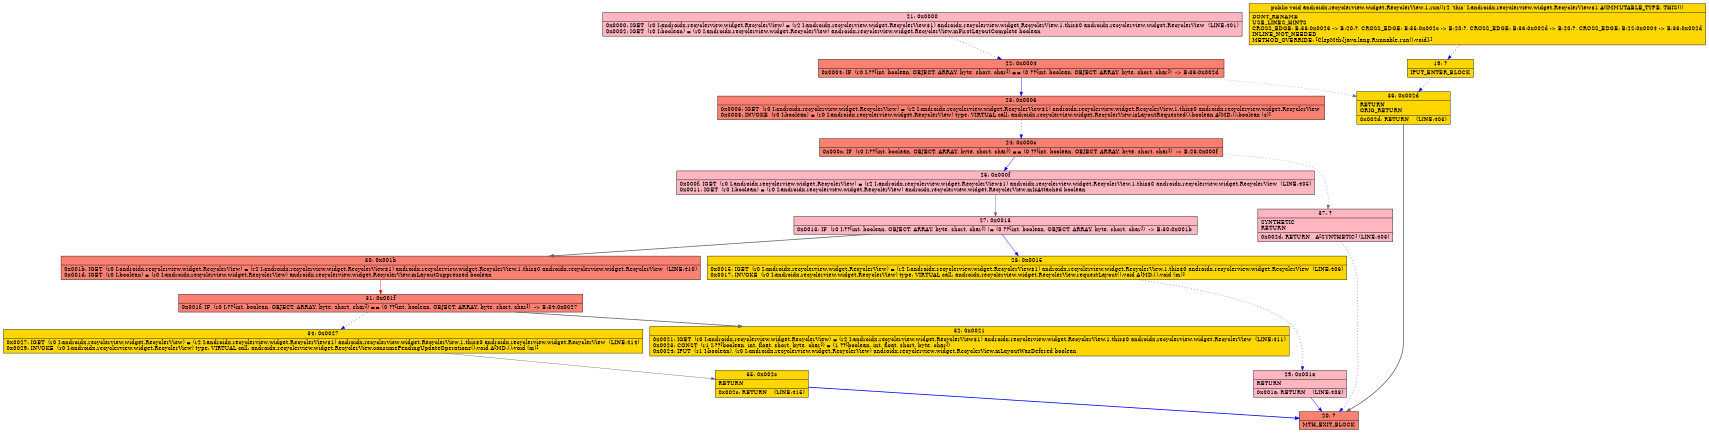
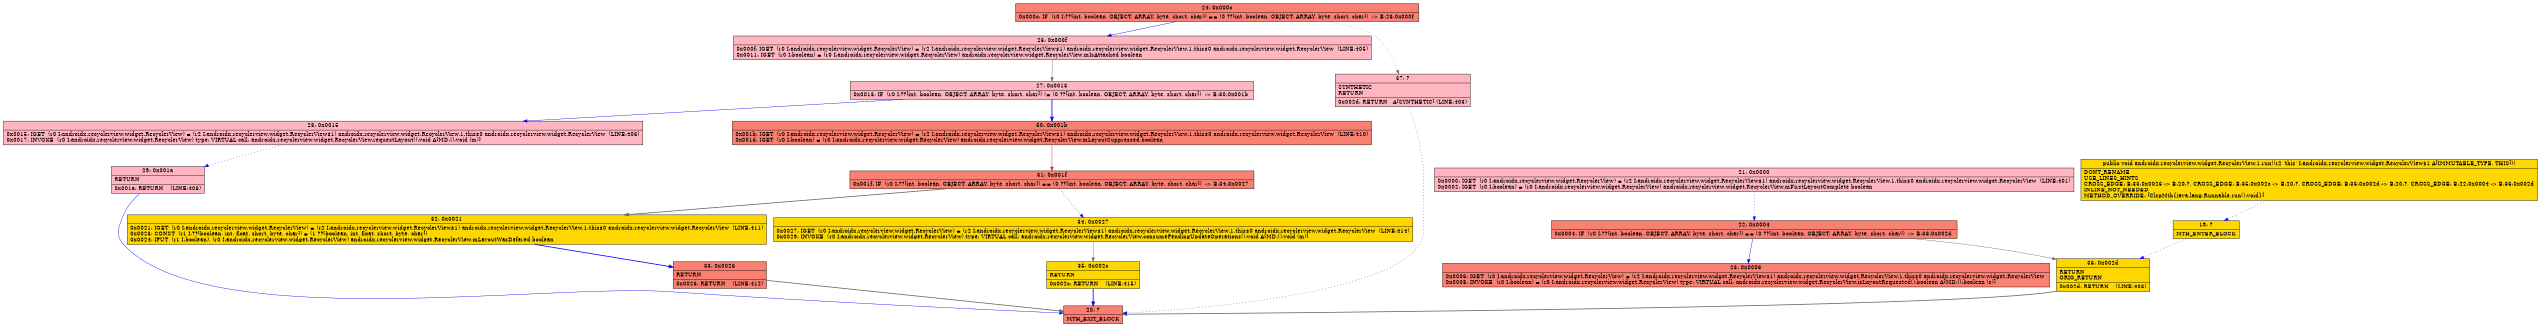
(1440, 73) -> (2206, 234)
(1273, 85) -> (1982, 247)
(1021, 127) -> none
(712, 245) -> (1052, 108)
(1027, 268) -> (323, 133)
none -> (720, 275)
